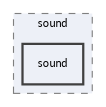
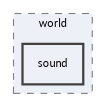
(53, 24) -> (53, 24)
